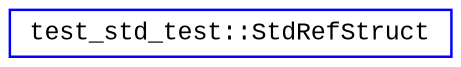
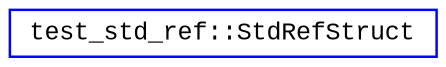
(231, 33) -> (223, 33)
